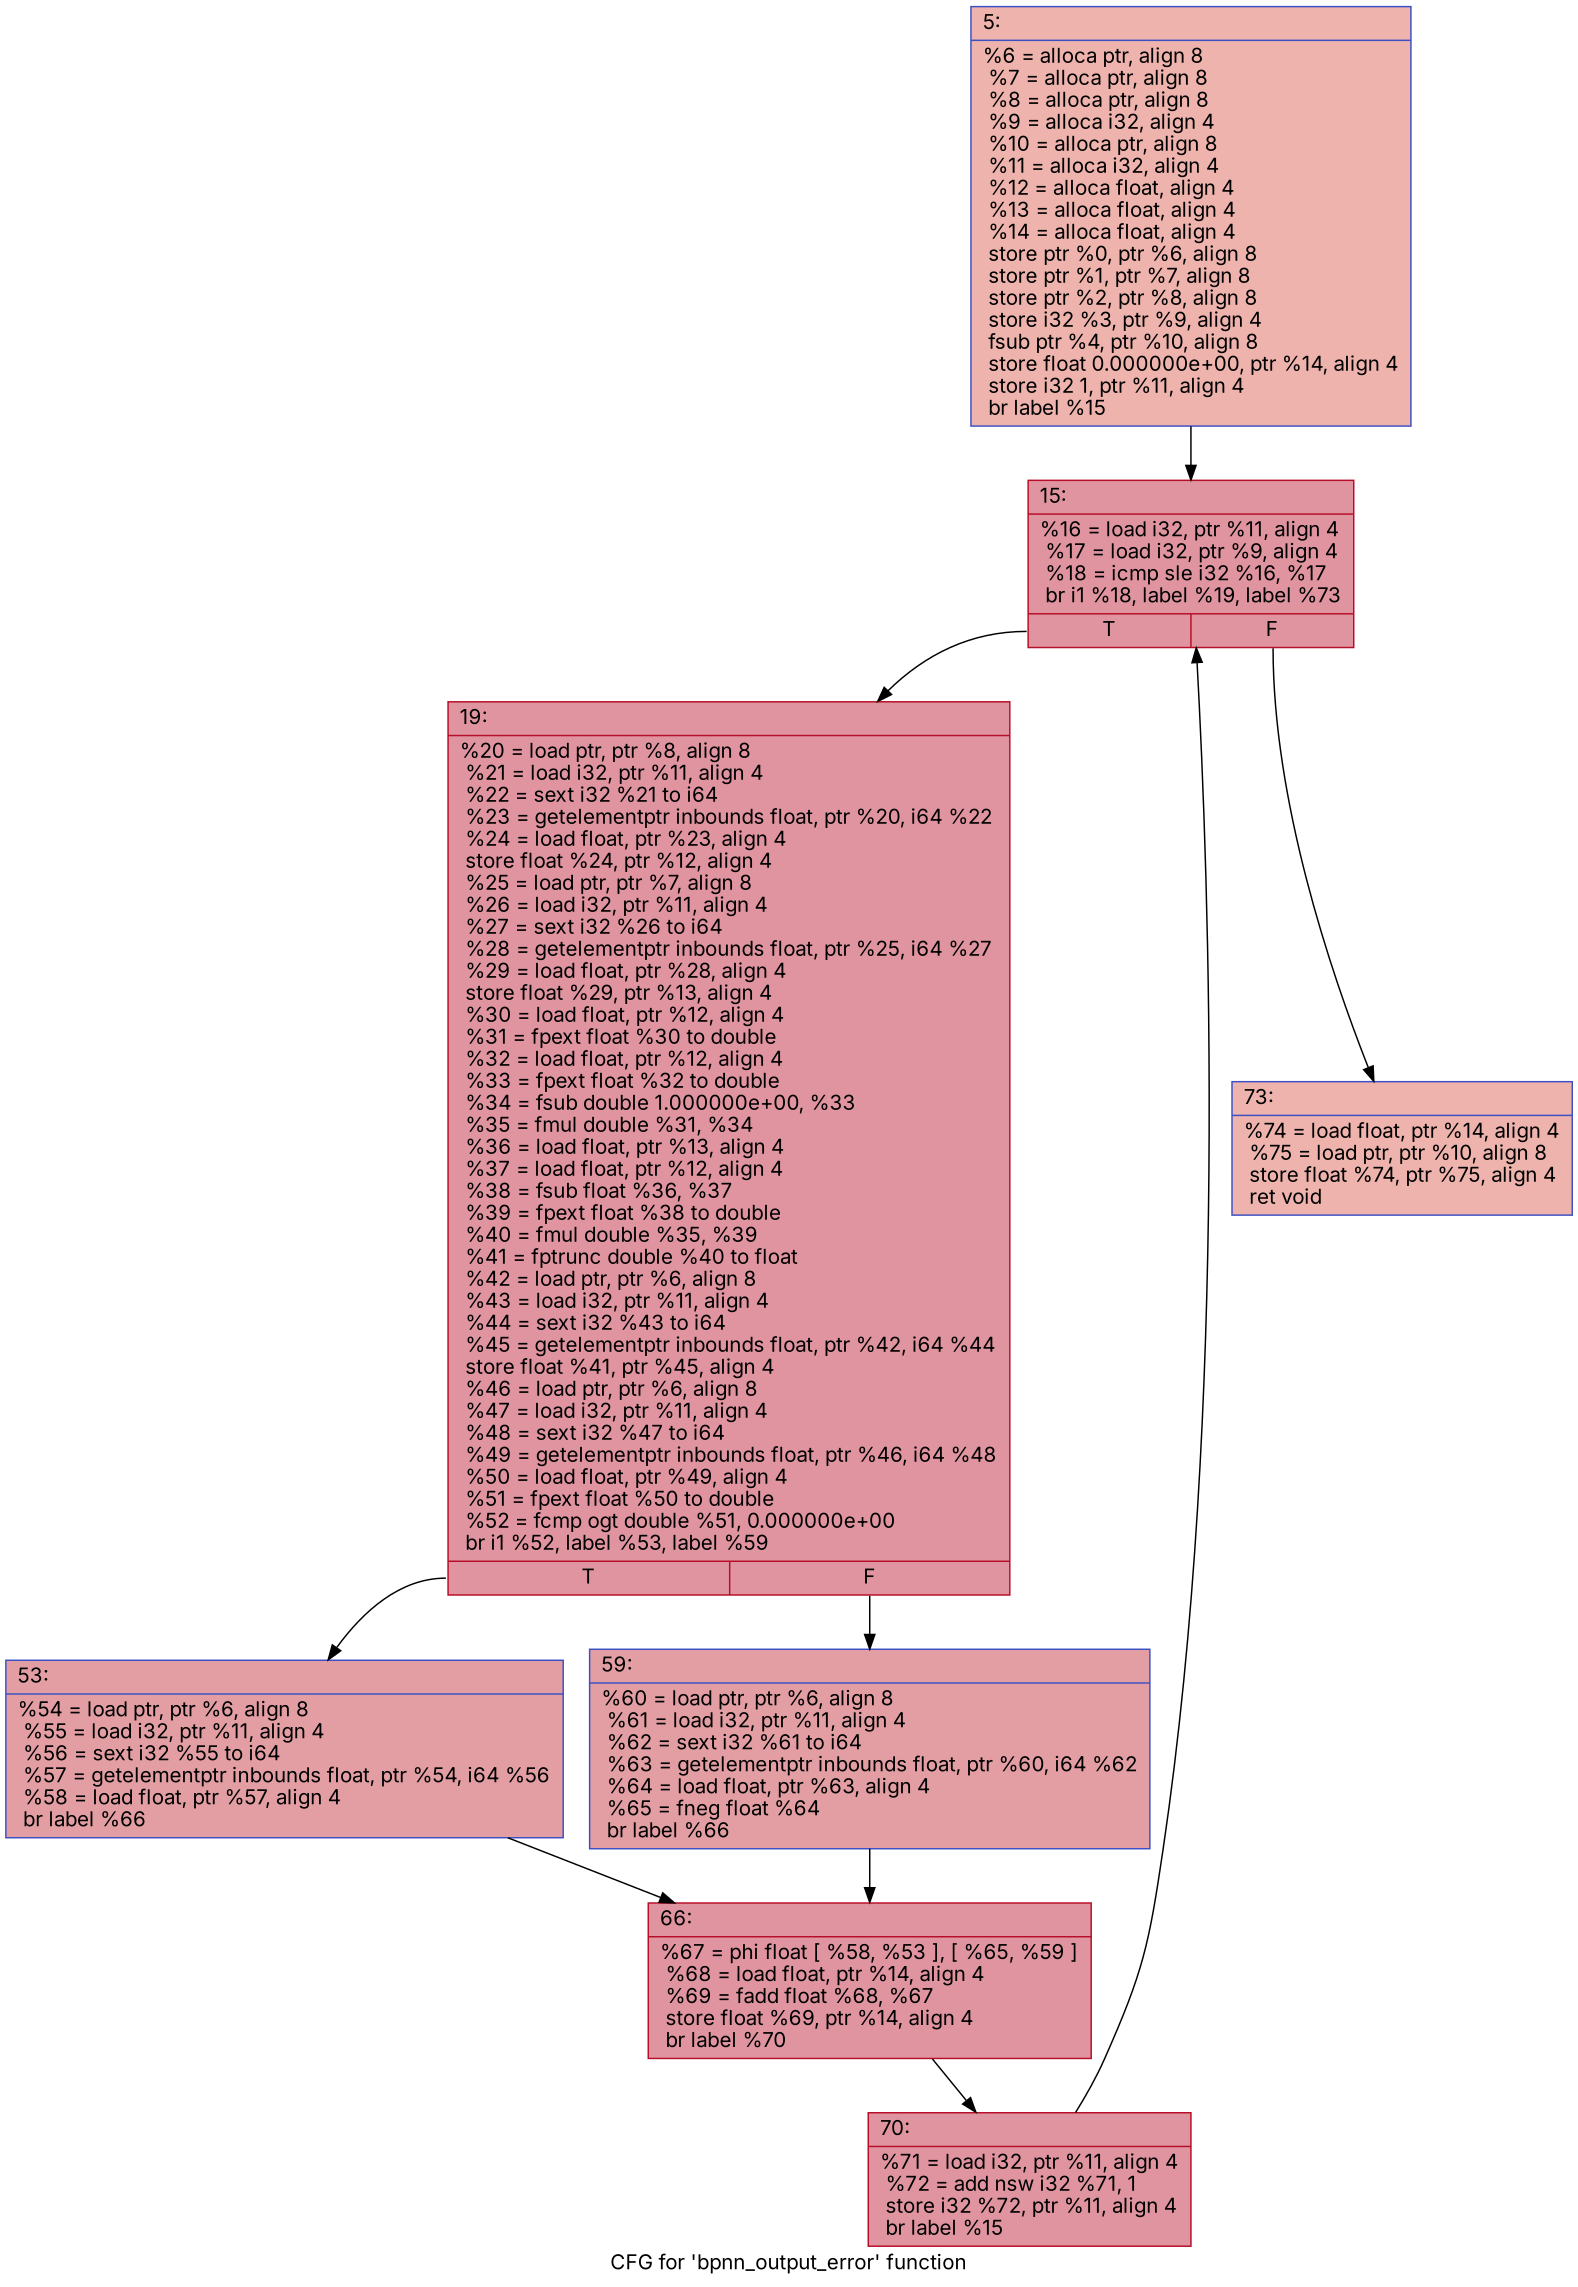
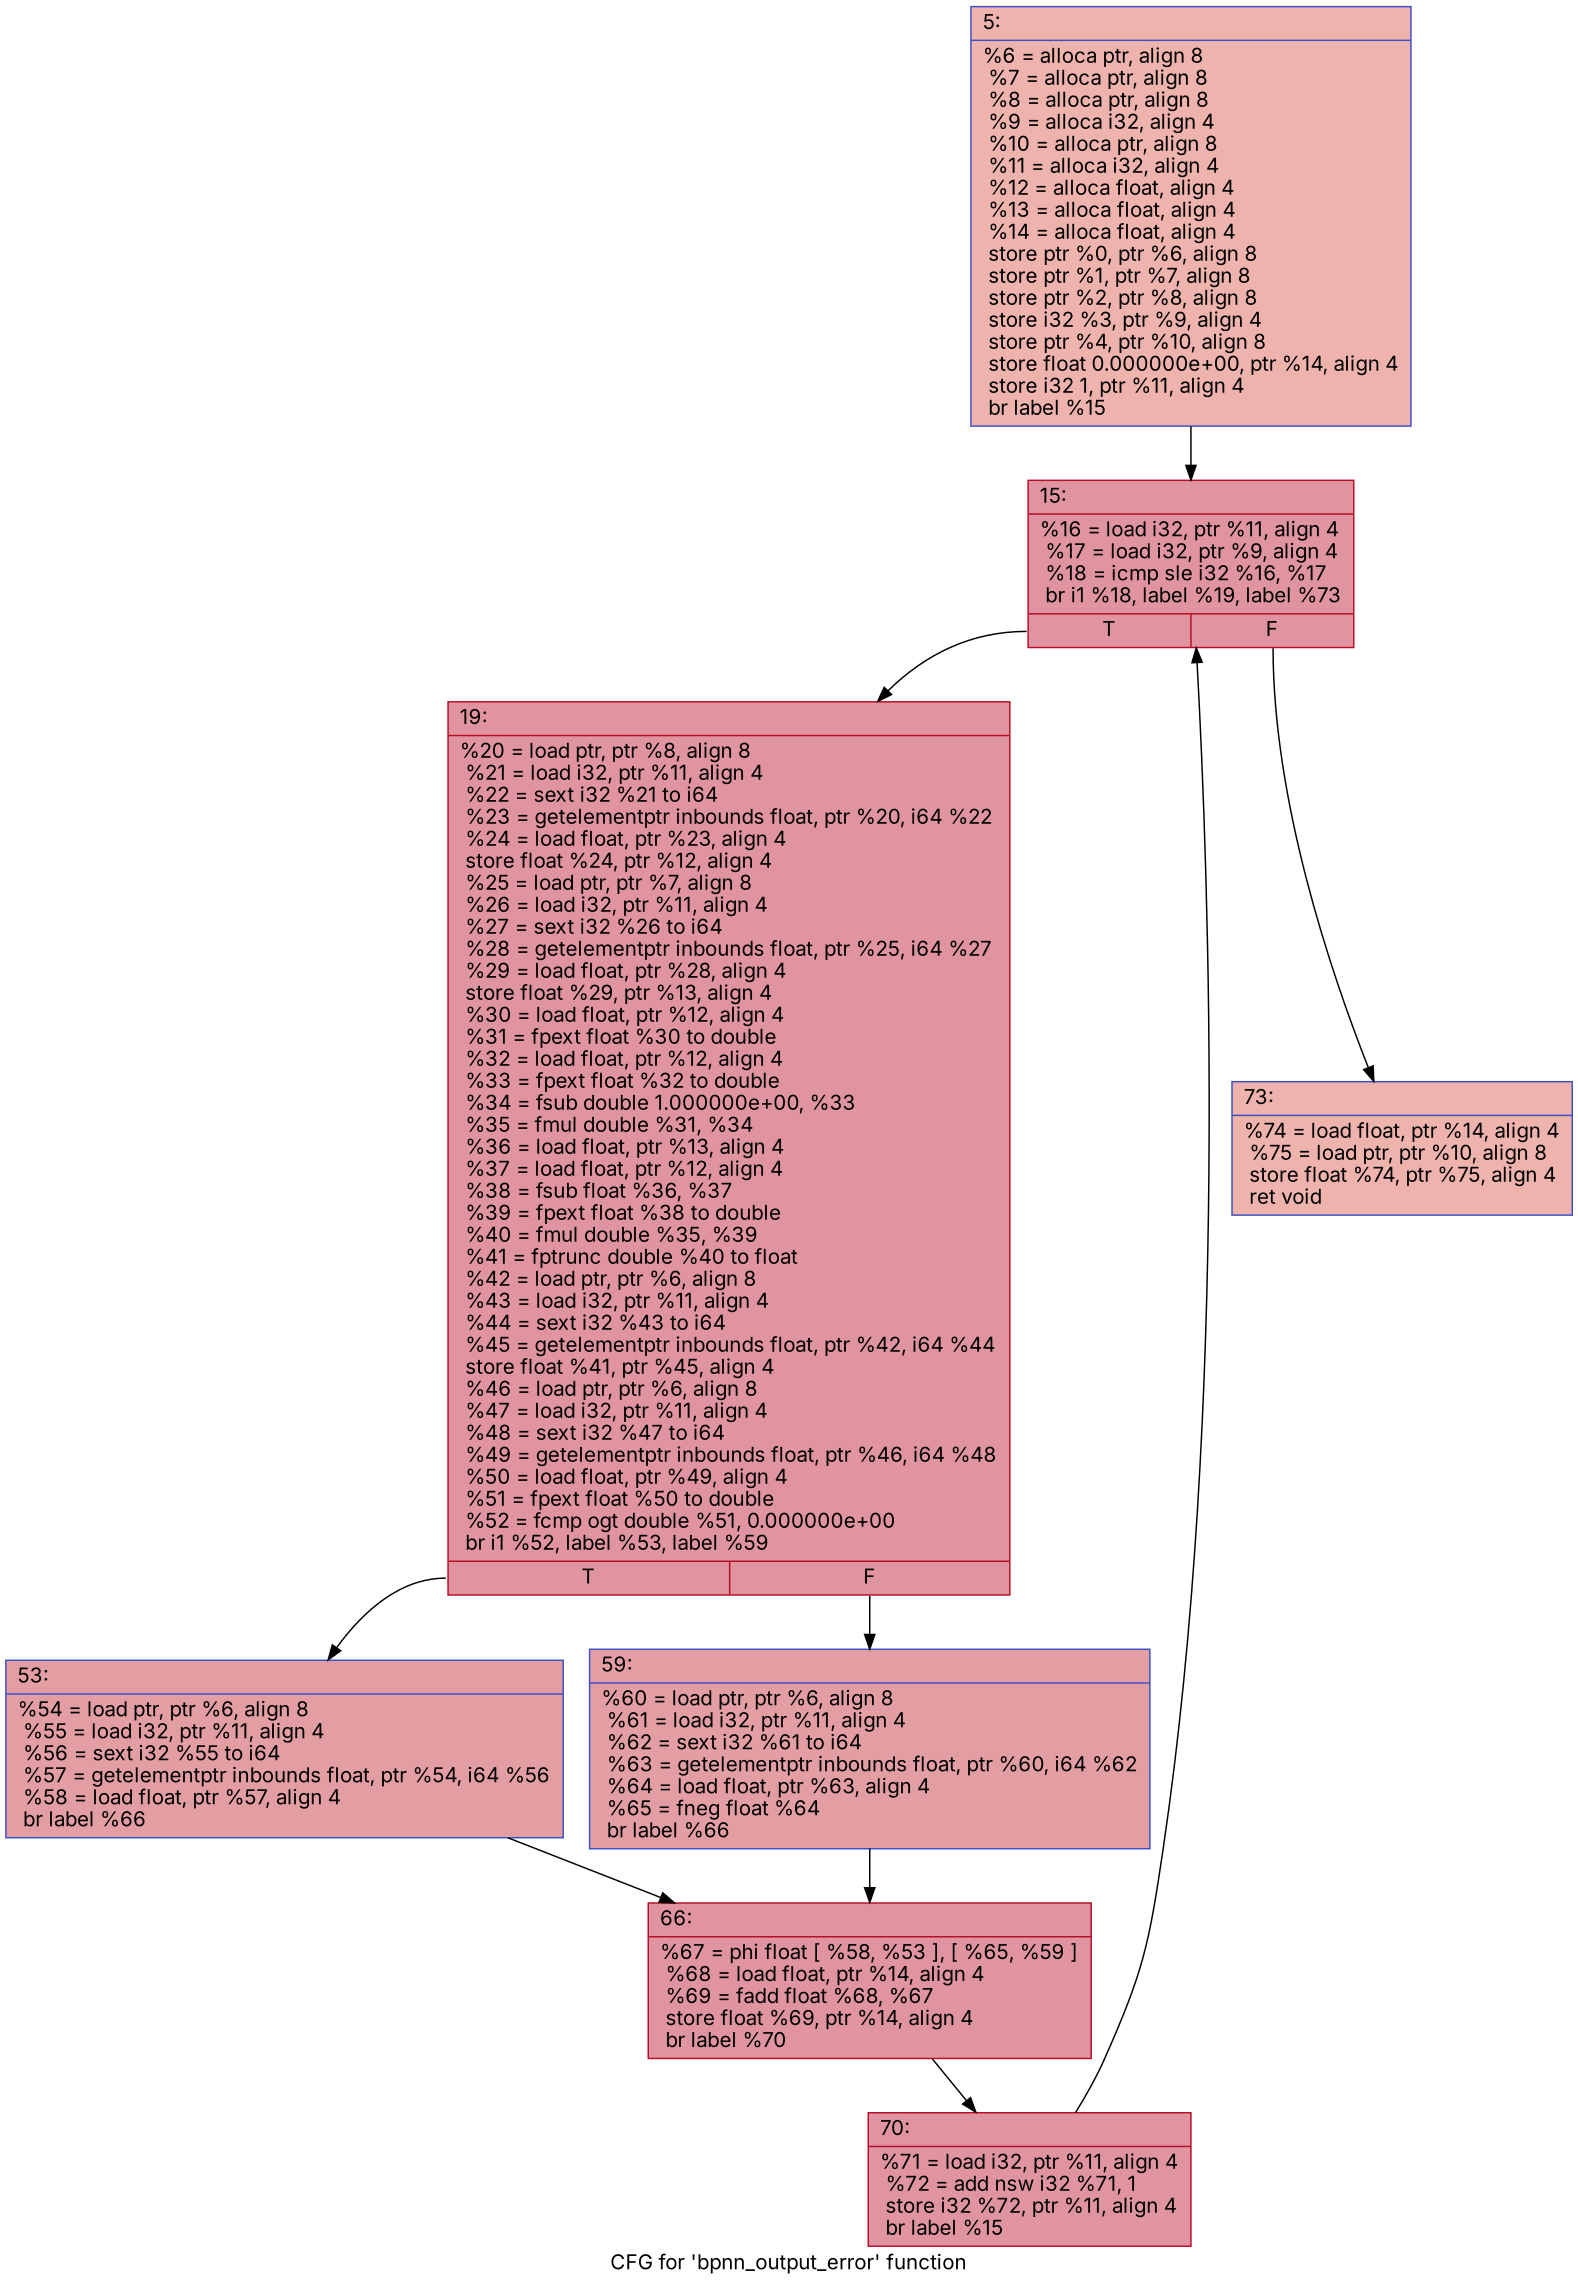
(1121, 342) -> (1125, 342)
